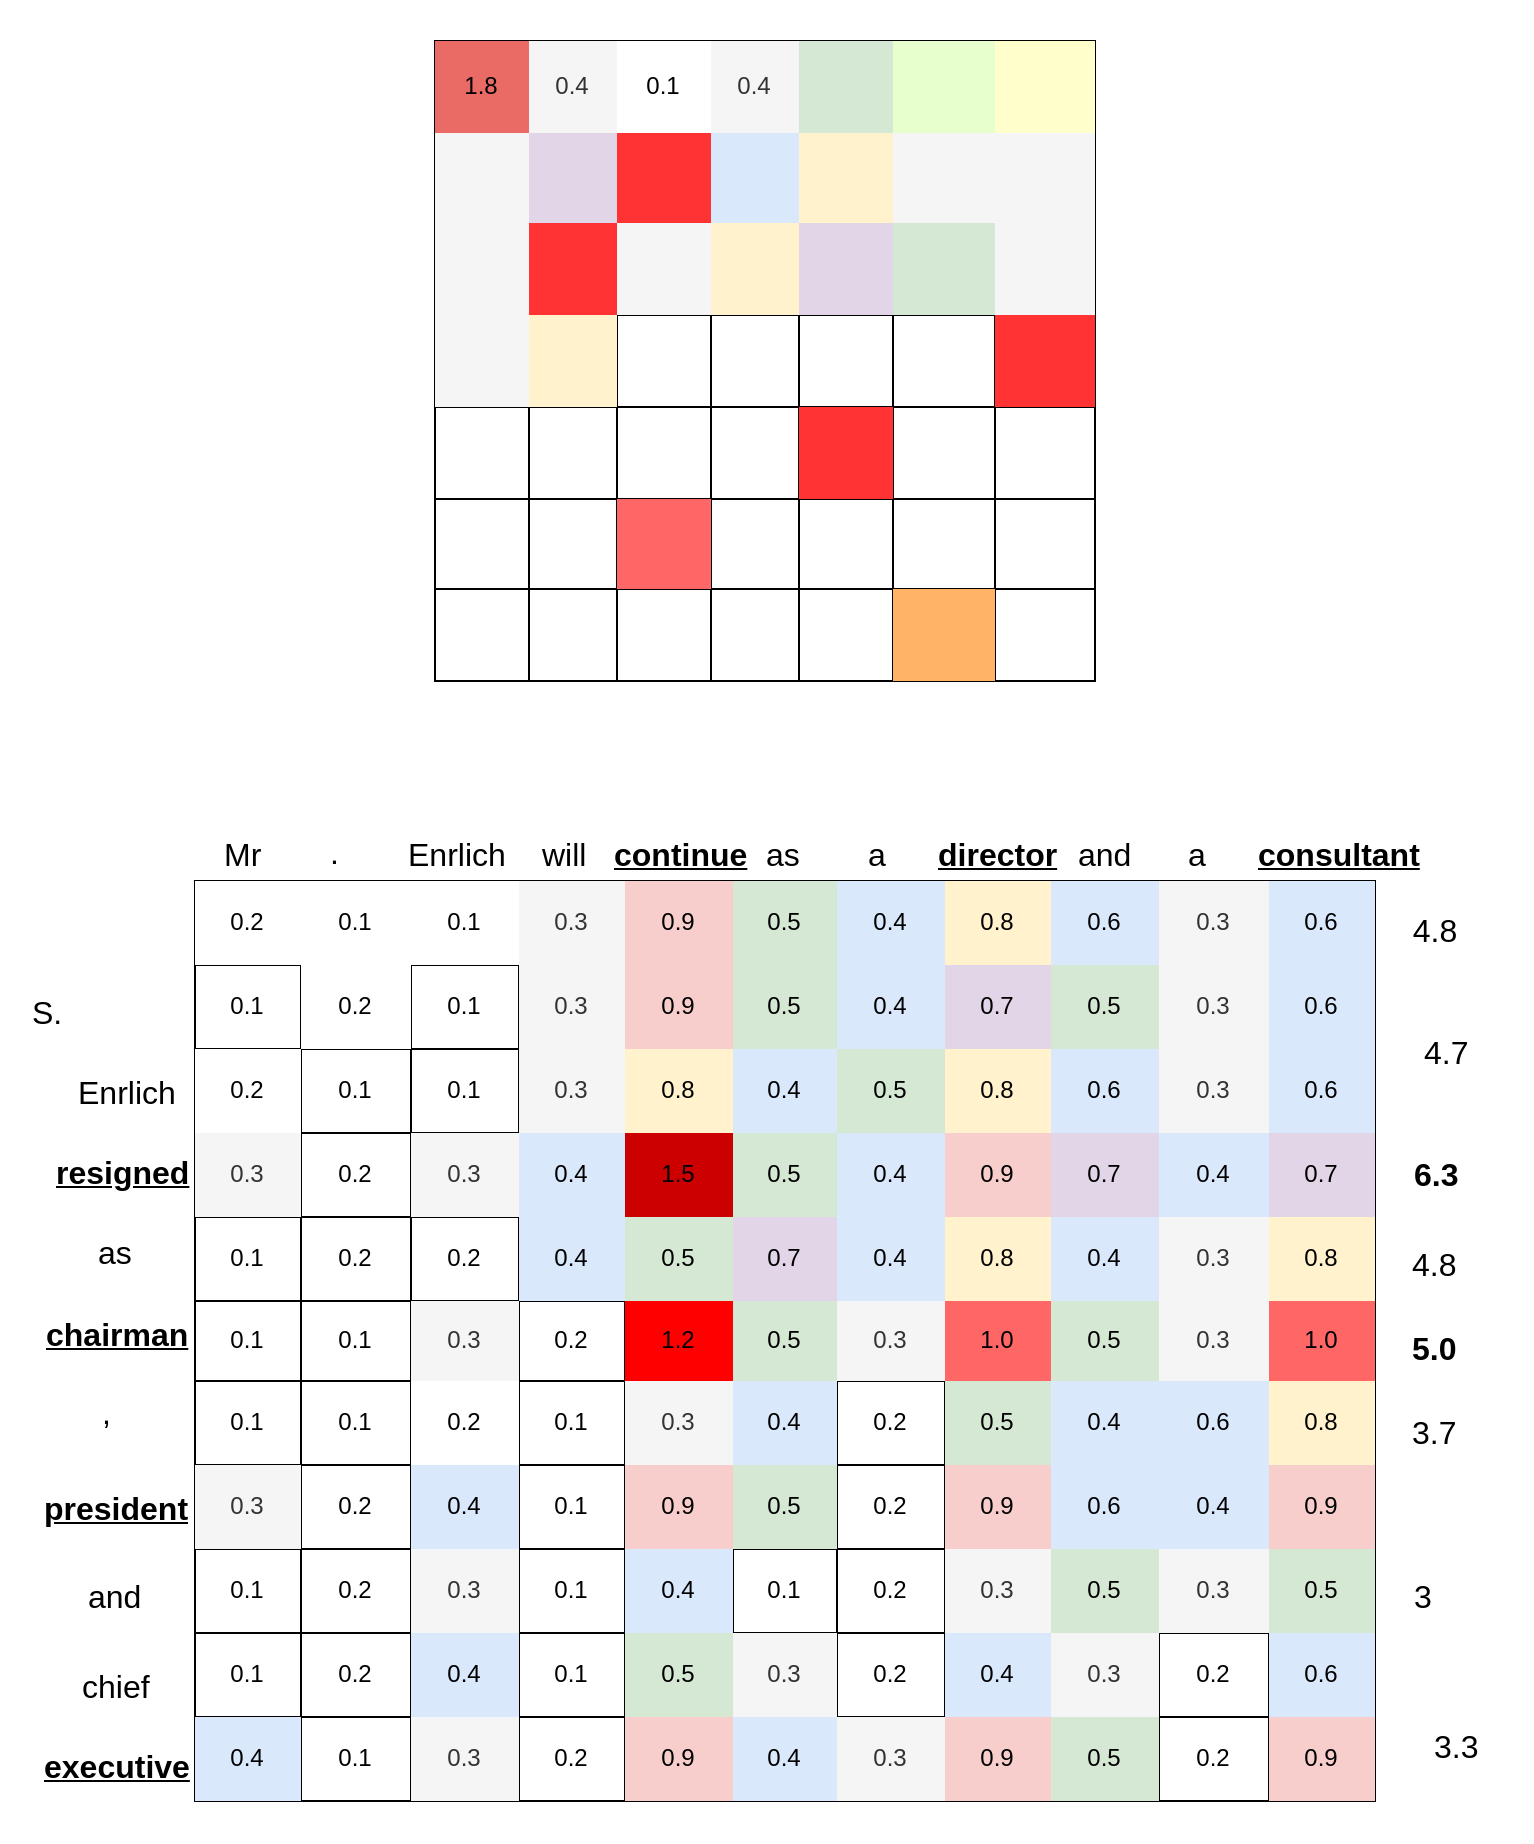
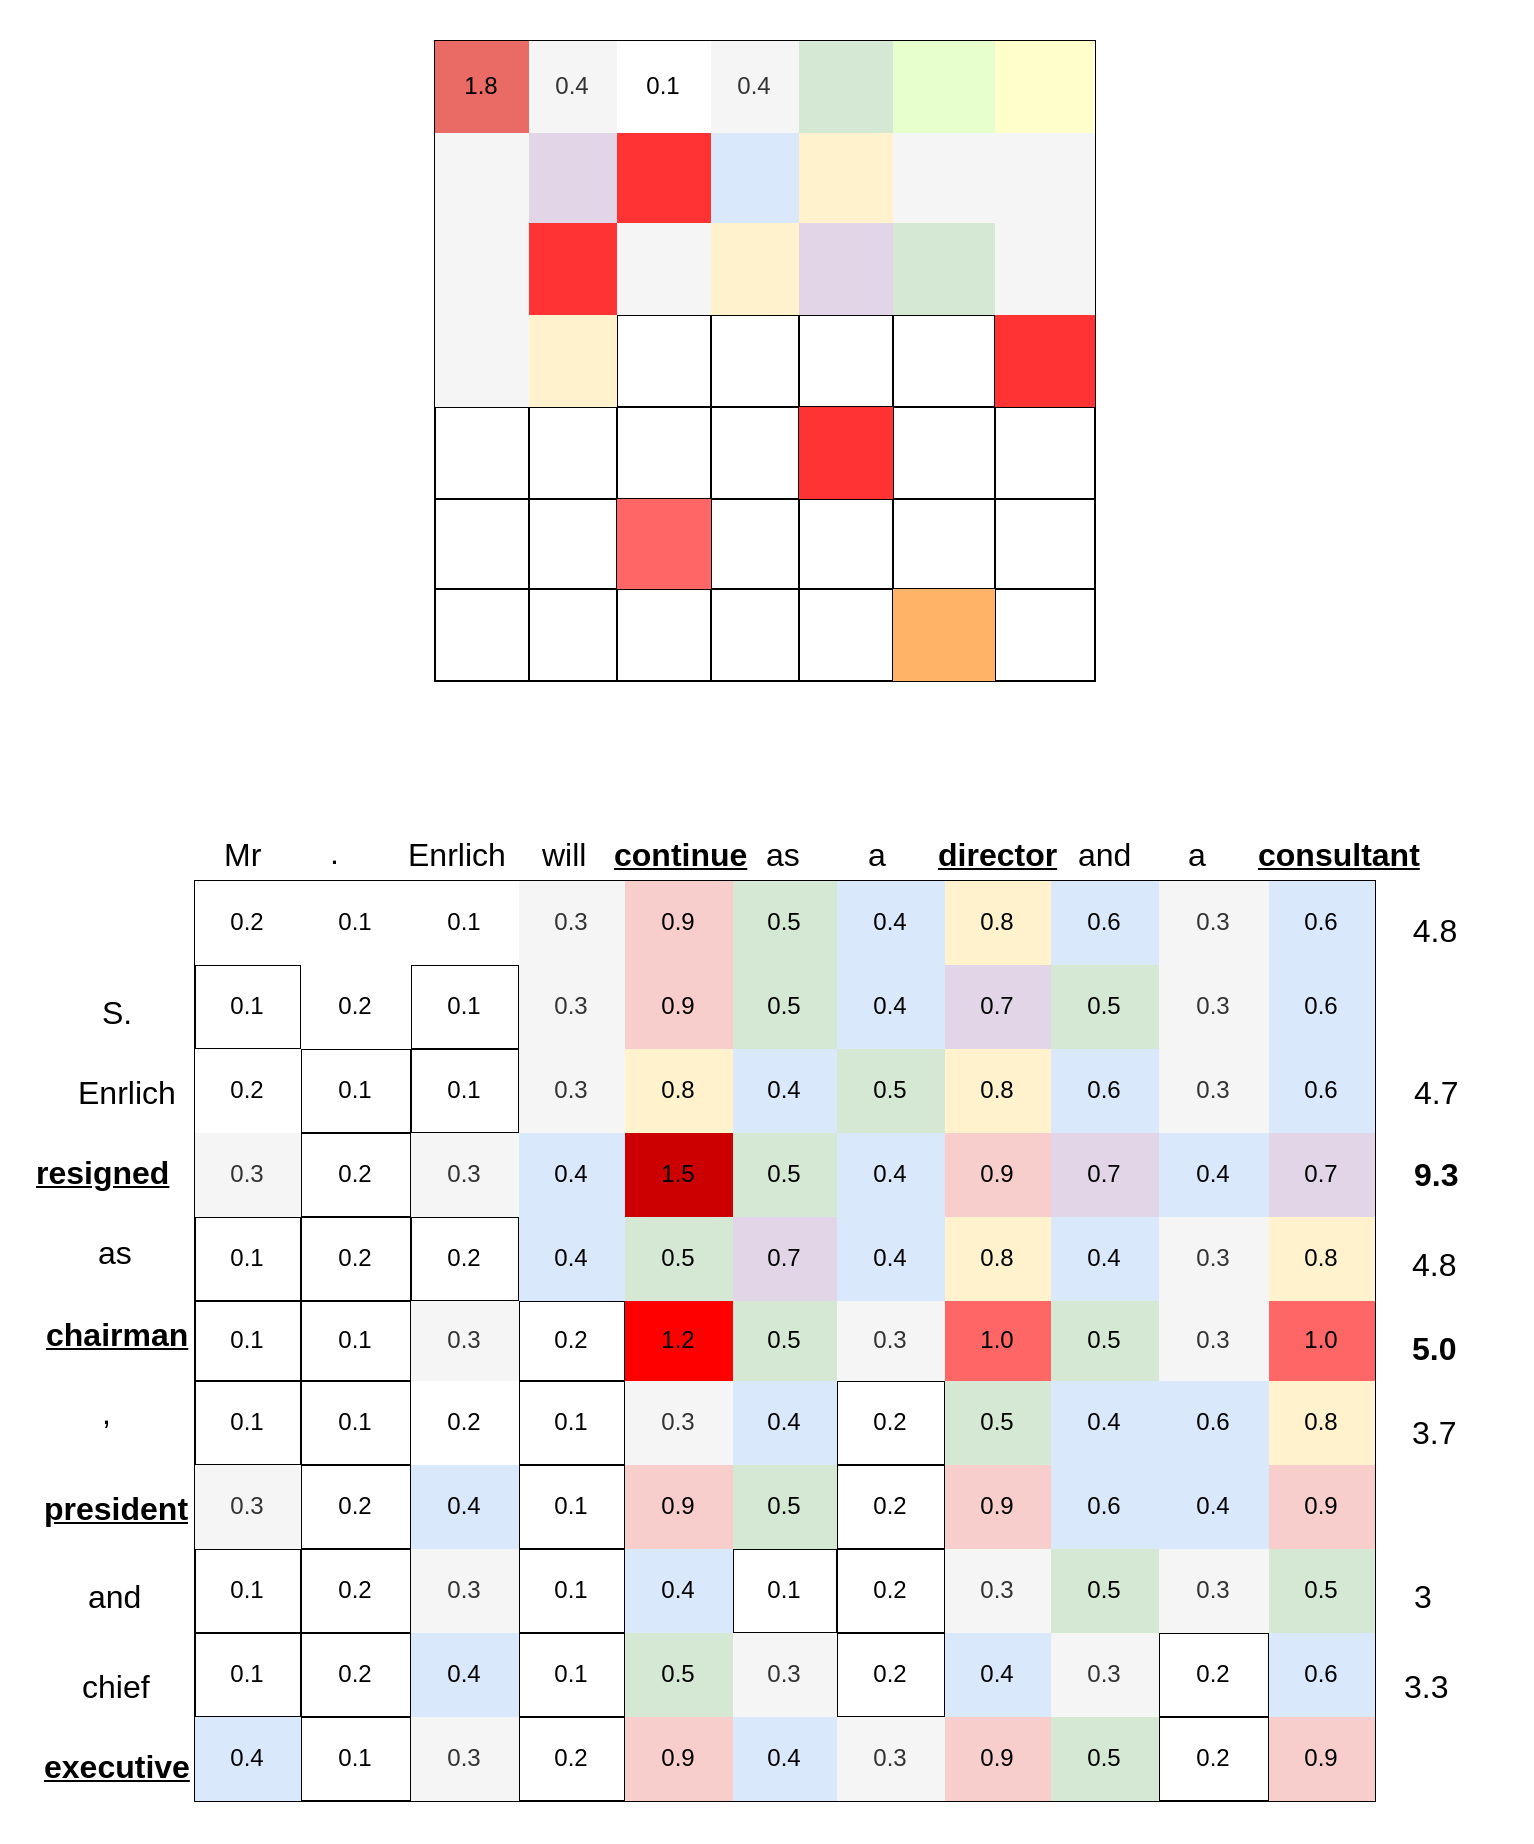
(69, 1011) -> (139, 1011)
(1461, 1051) -> (1451, 1091)
(123, 1171) -> (103, 1171)
(1432, 1171) -> (1432, 1171)
(1471, 1745) -> (1441, 1685)
